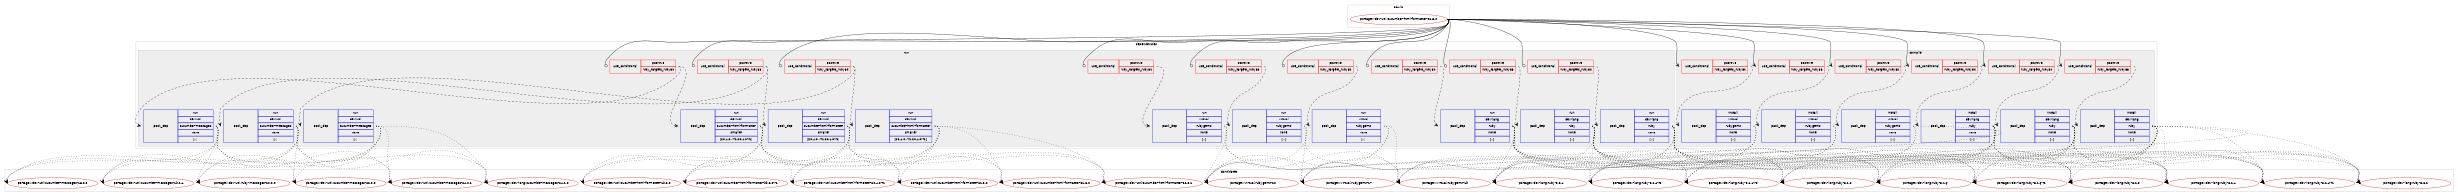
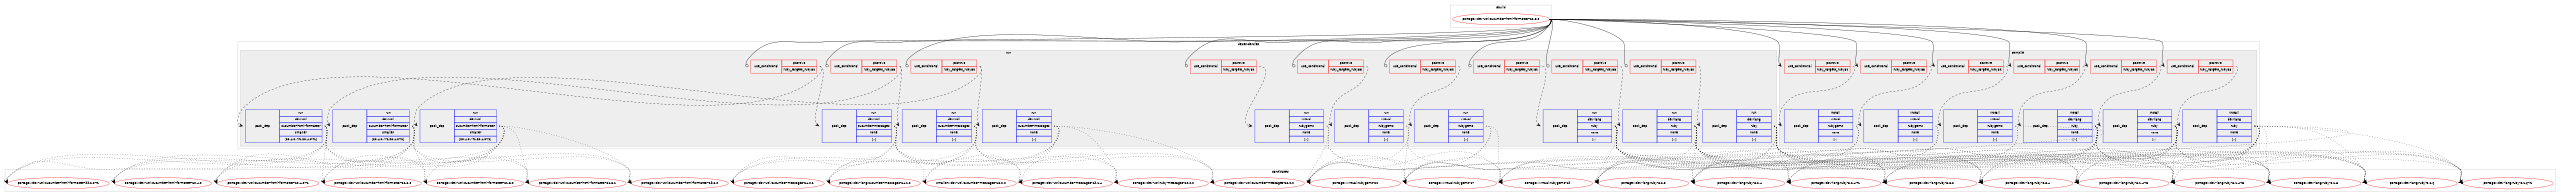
(53, 183) -> (971, 183)
none -> (163, 183)
